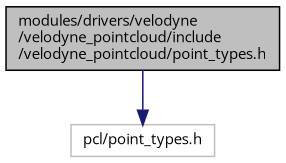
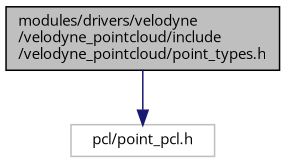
(143, 141) -> (143, 141)
